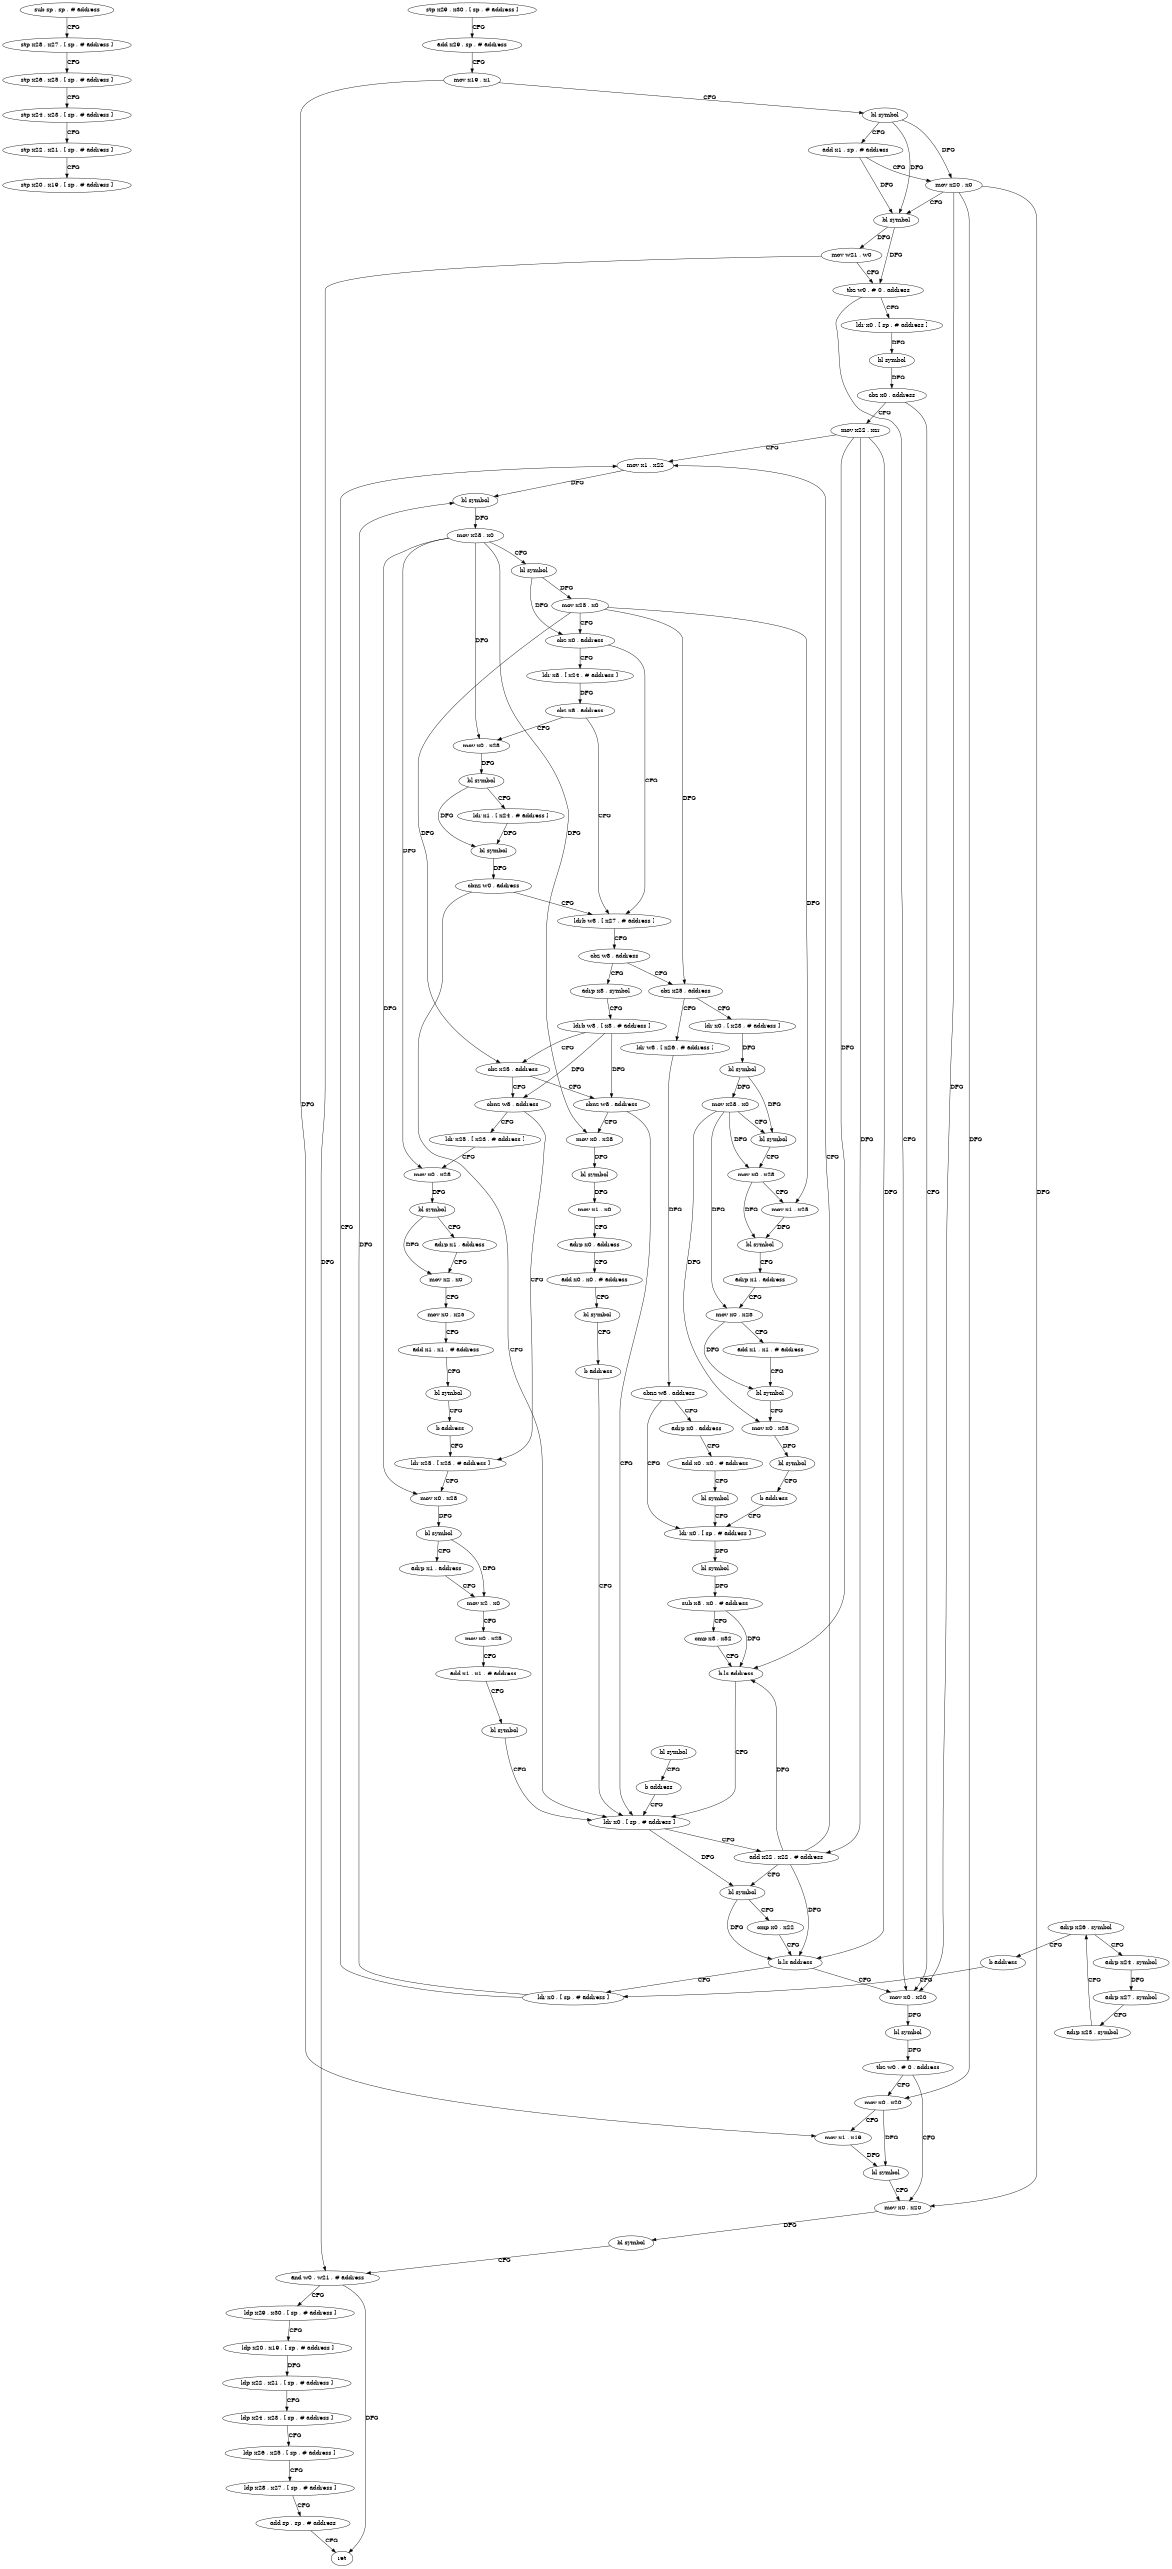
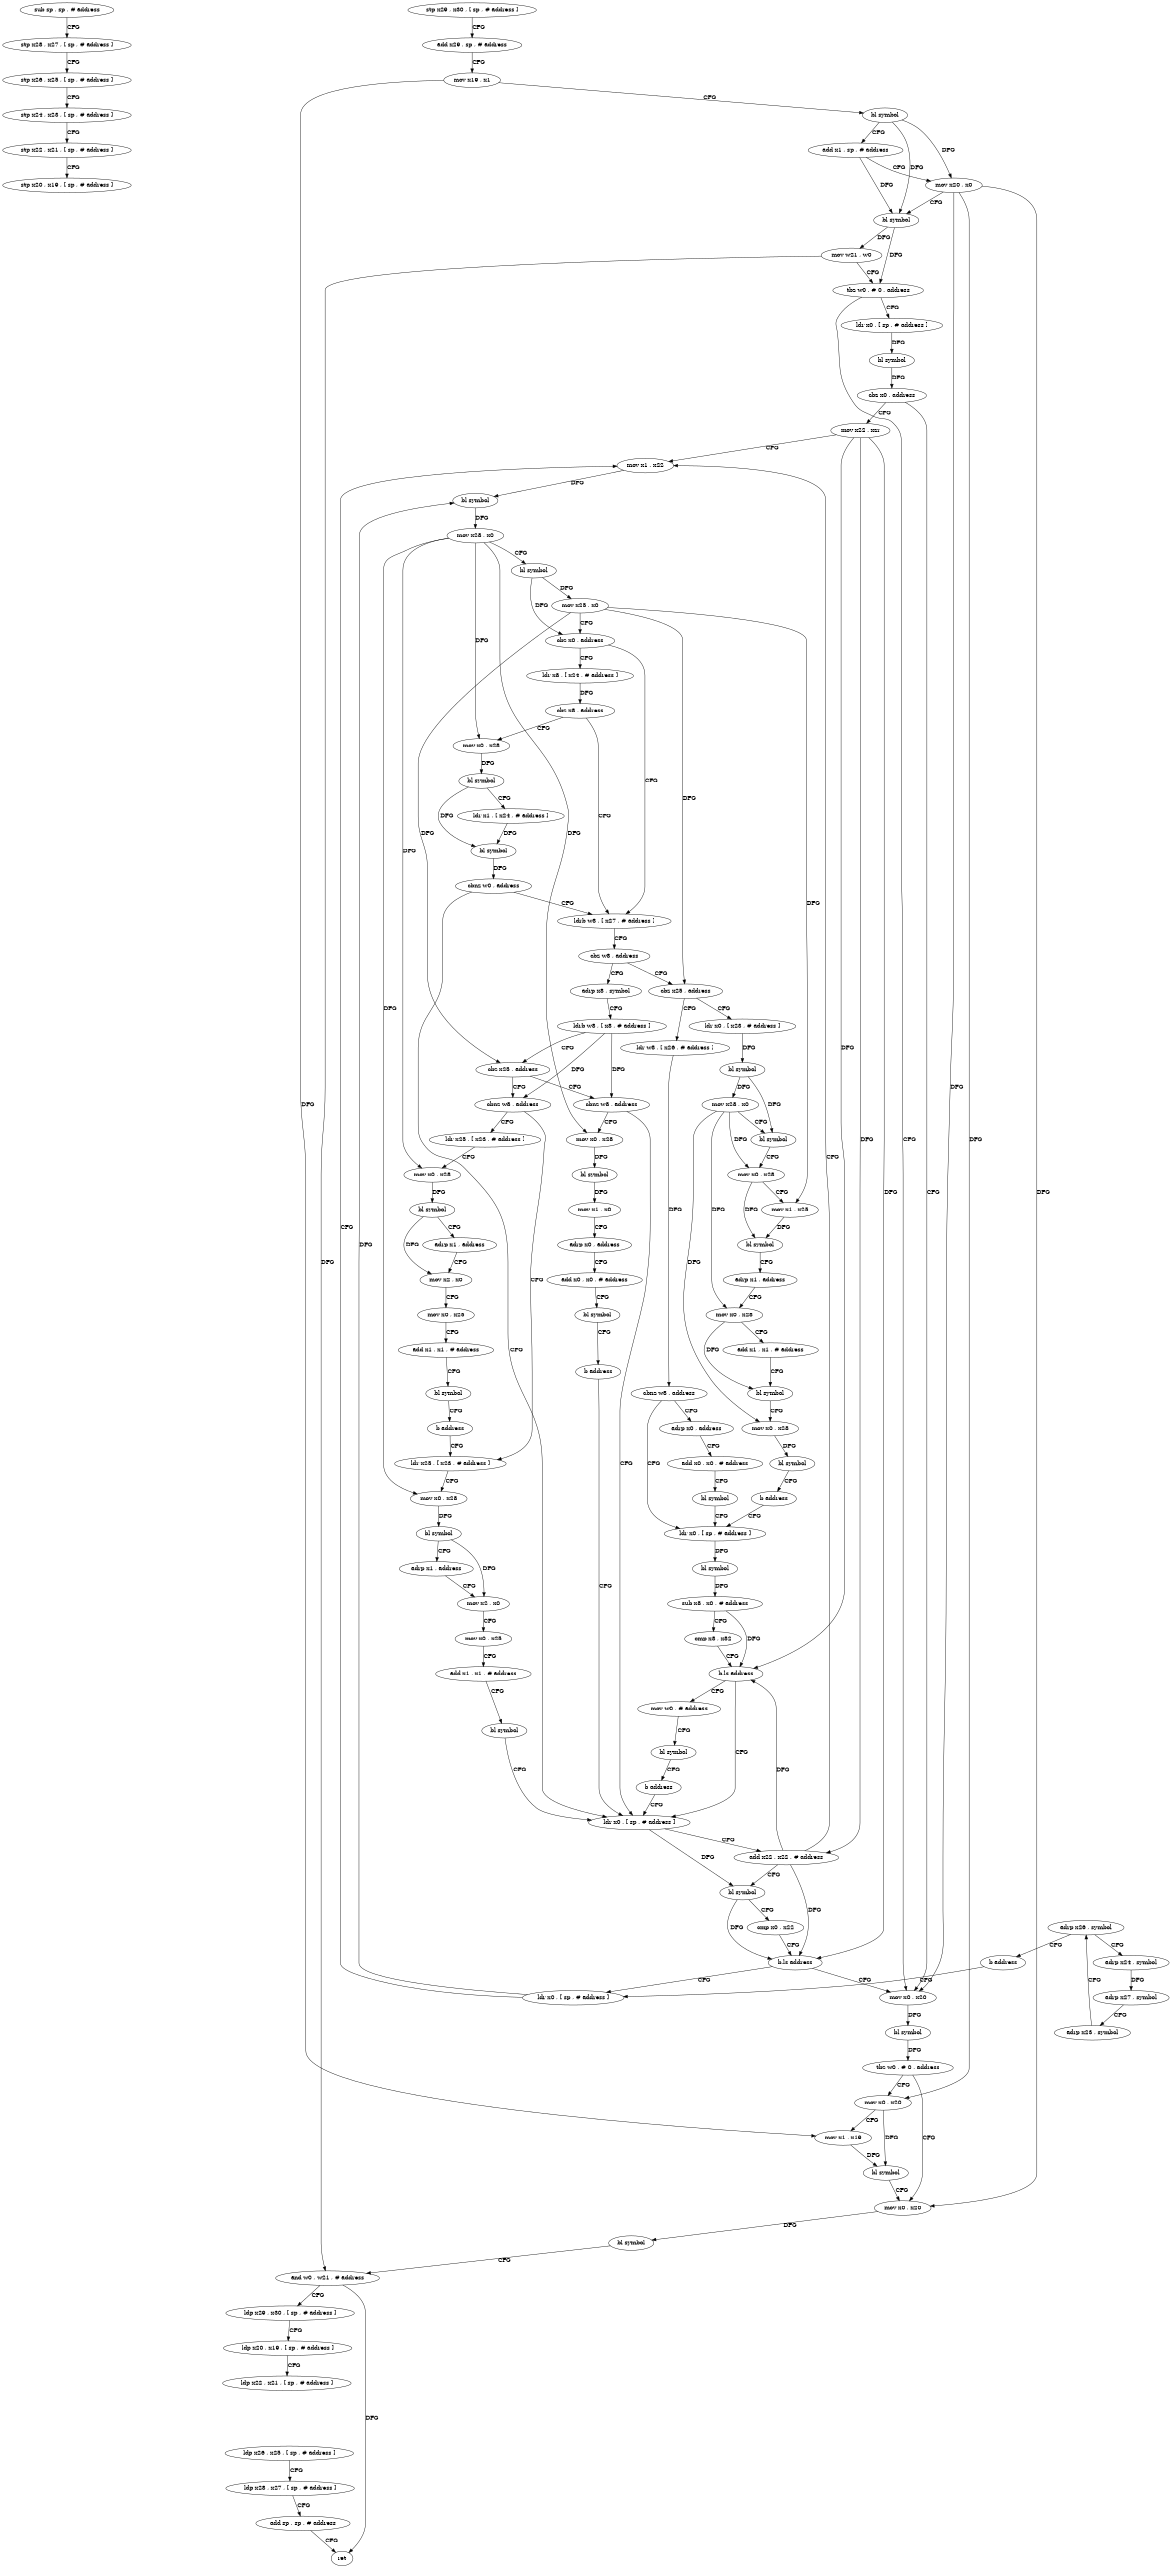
none -> (679, 1709)
(294, 2366) -> (294, 2366)
(287, 2418) -> none
